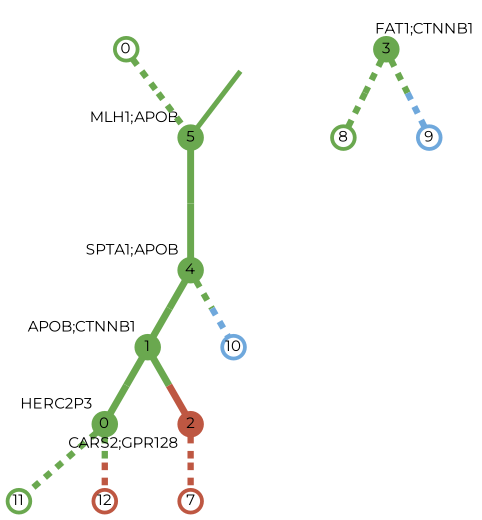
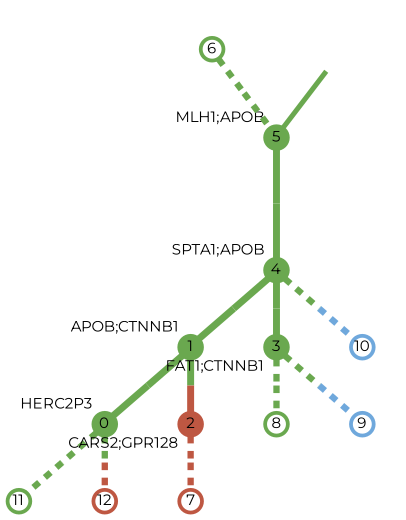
(126, 49) -> (212, 49)
none -> (276, 309)
